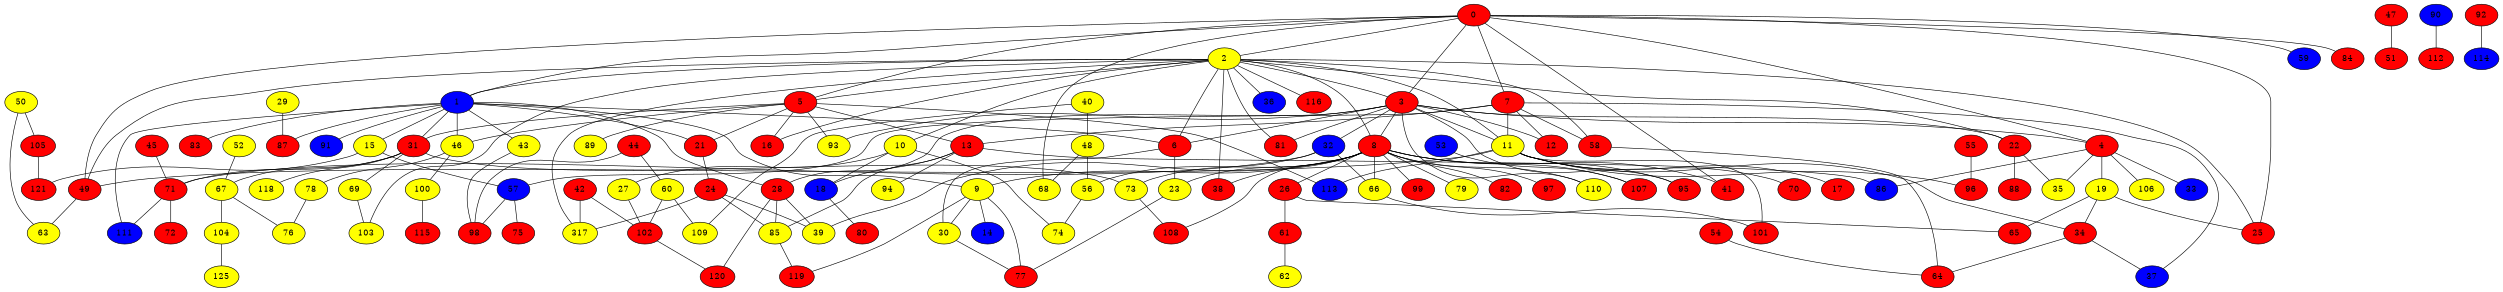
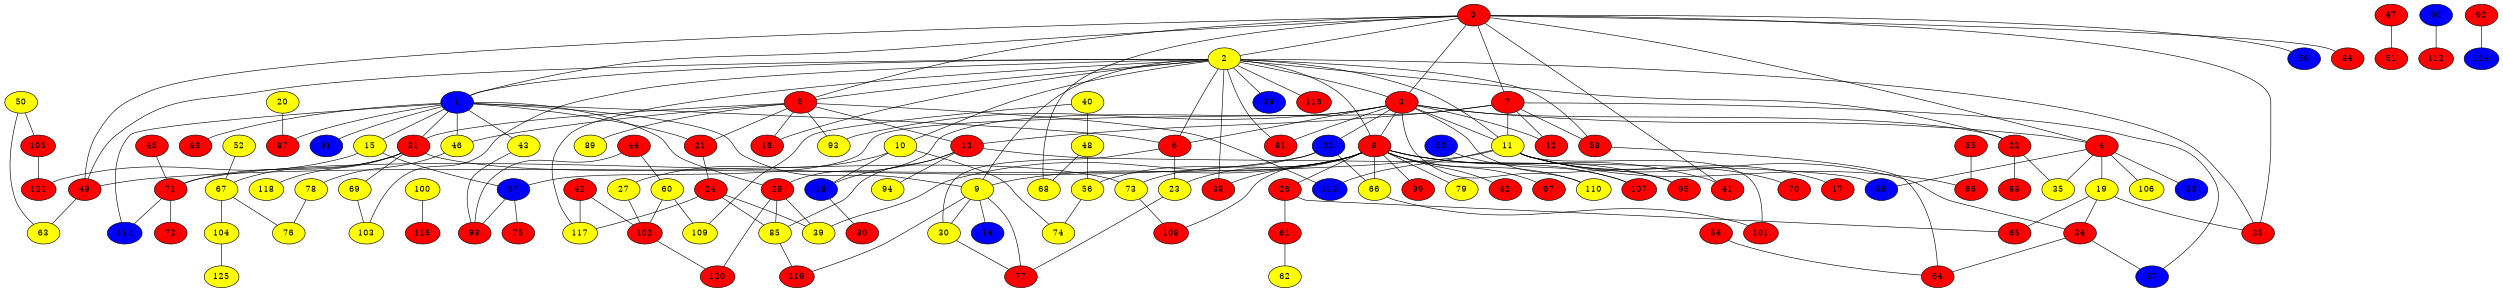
none -> (1054, 99)
(283, 102) -> (283, 102)
(440, 168) -> none
(580, 233) -> (580, 233)
